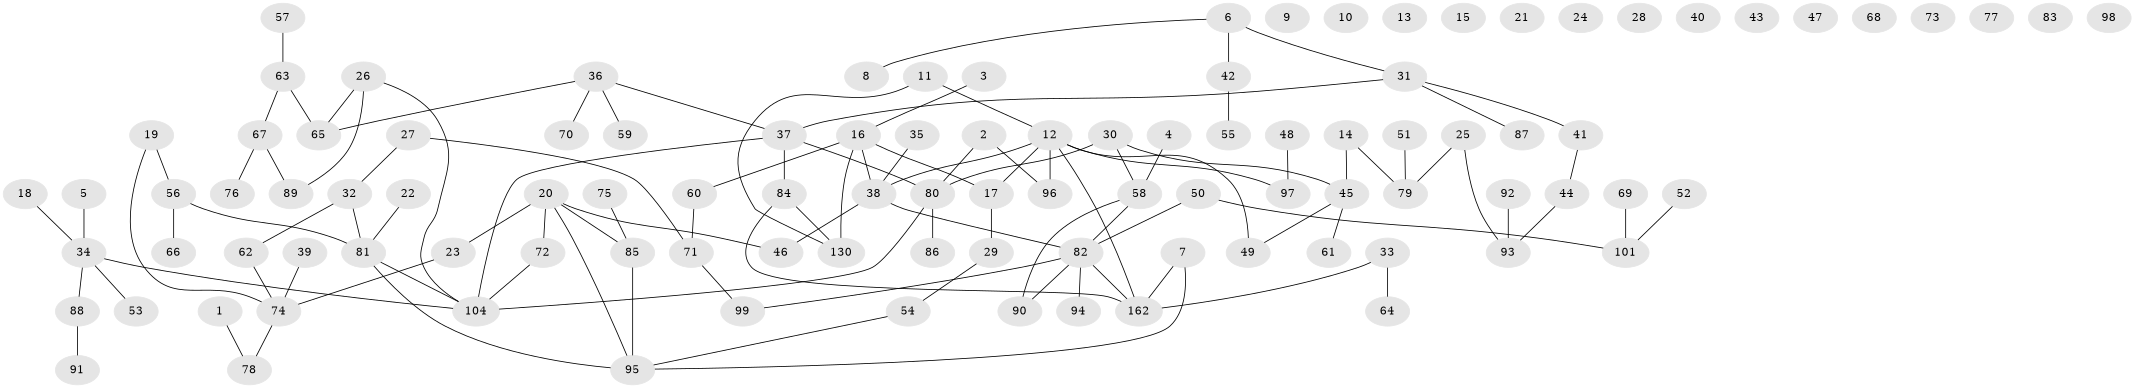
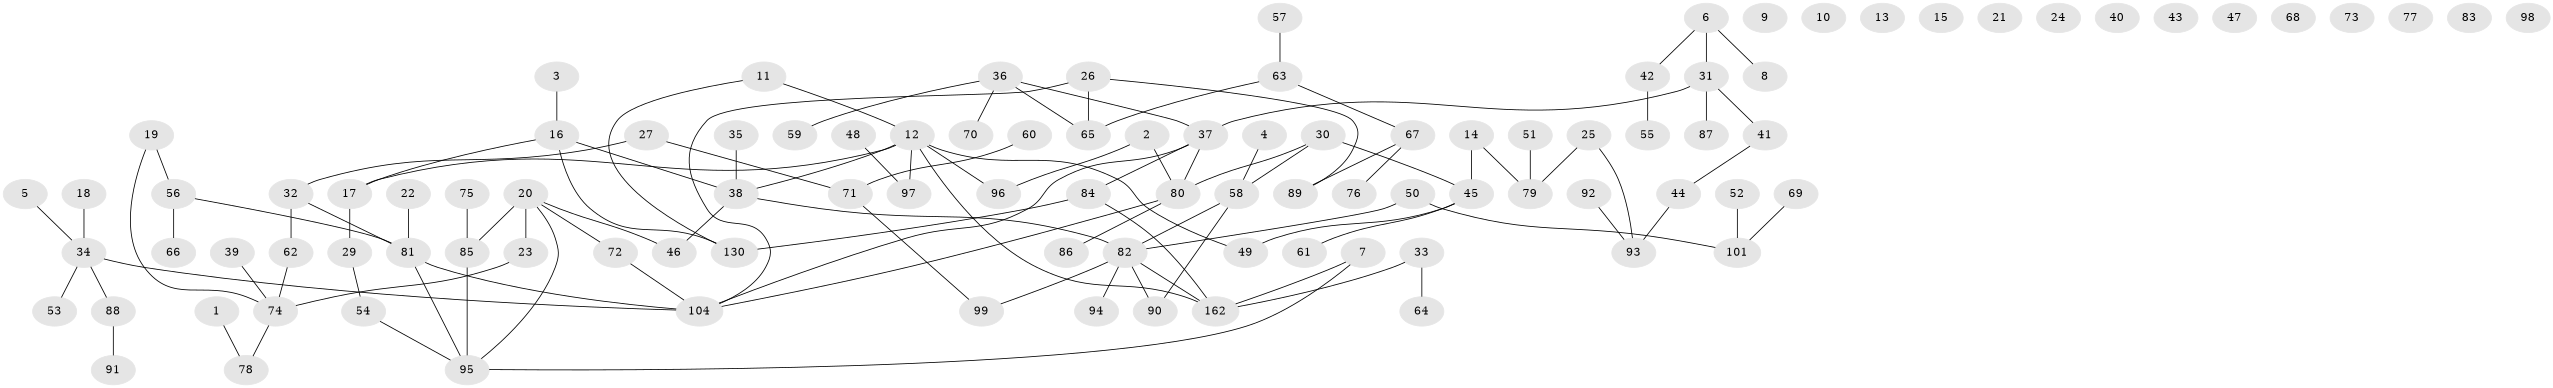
(1640, 18) -> none
(776, 165) -> none
